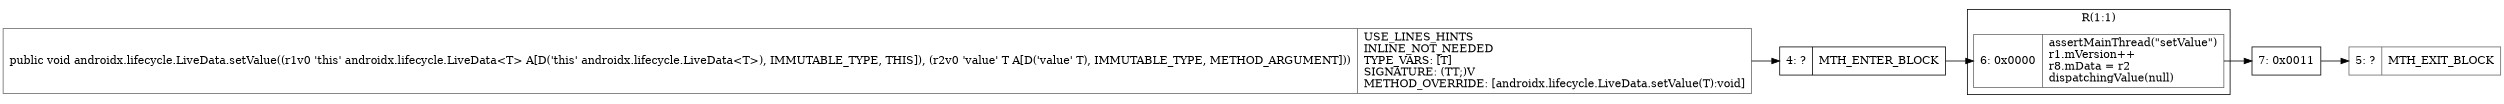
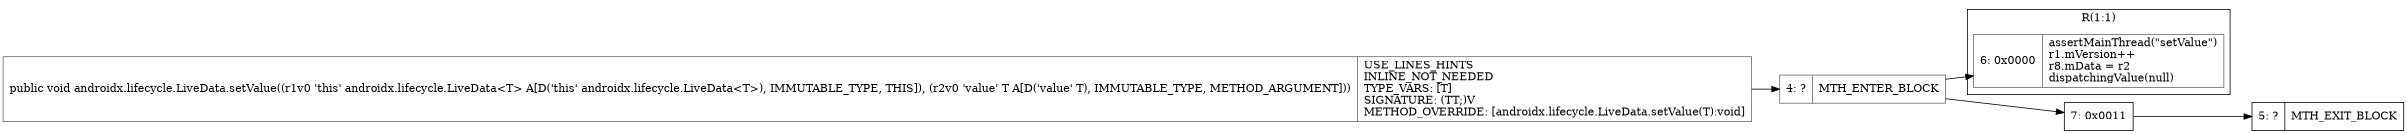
(1863, 61) -> (1863, 89)
(2235, 61) -> (2001, 105)
(2425, 61) -> (2328, 117)
